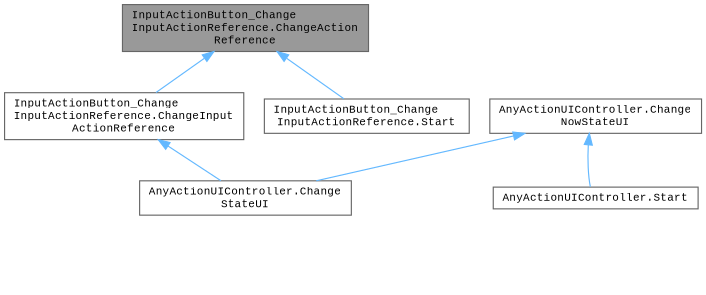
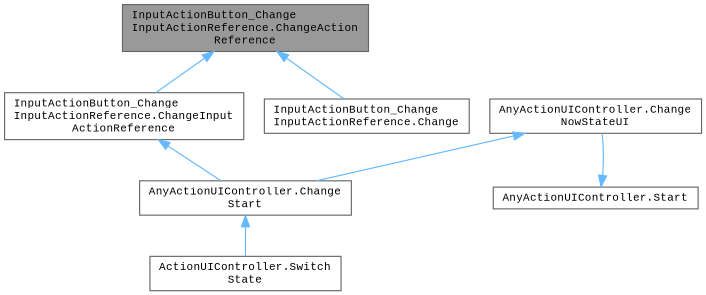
(367, 116) -> (367, 116)
(588, 166) -> (603, 154)
(245, 198) -> (245, 198)
none -> (245, 274)
